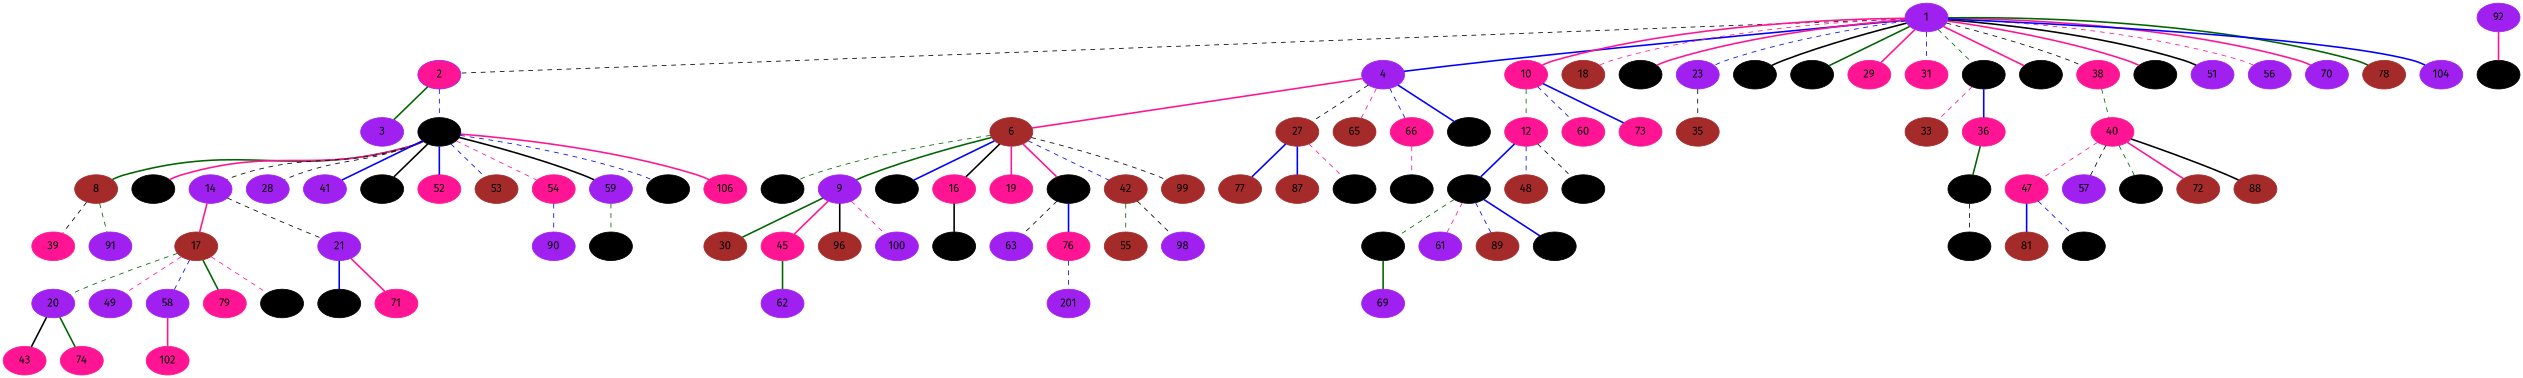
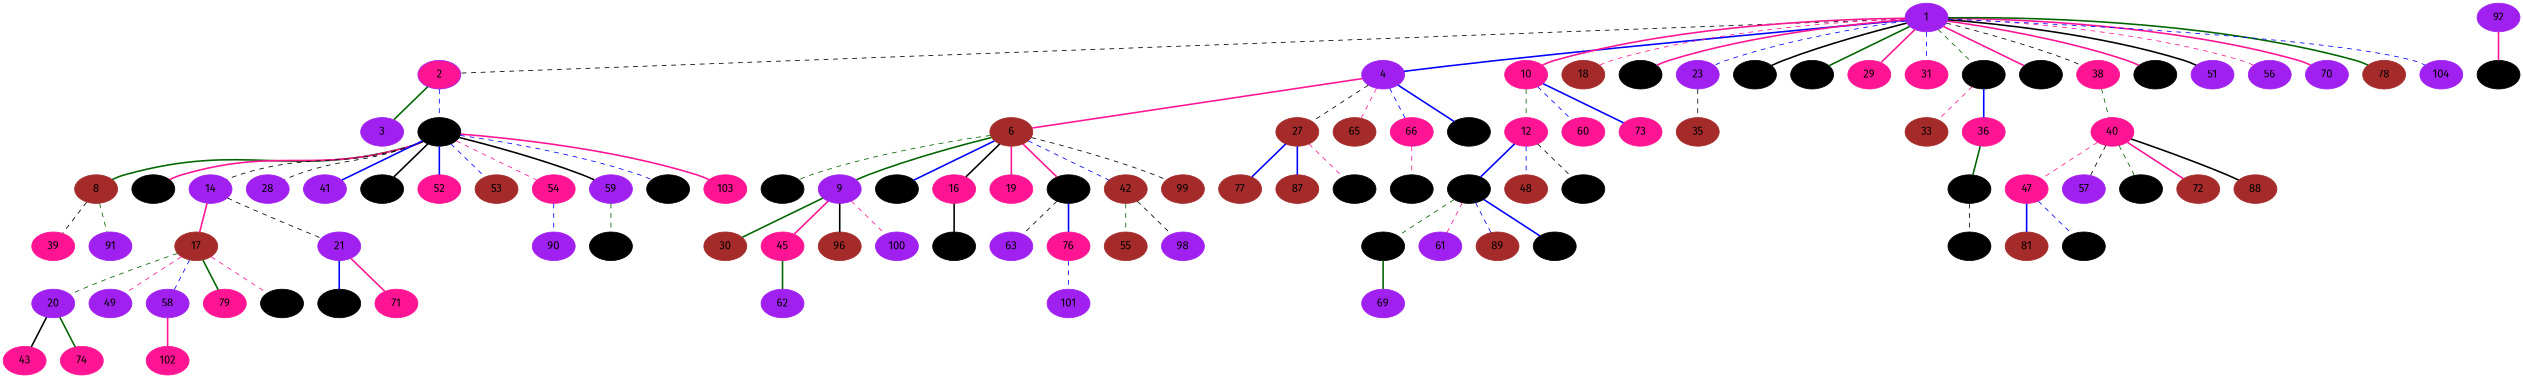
(2307, 44) -> (2307, 44)
(725, 189) -> (725, 189)
(1069, 303) -> (1069, 303)
